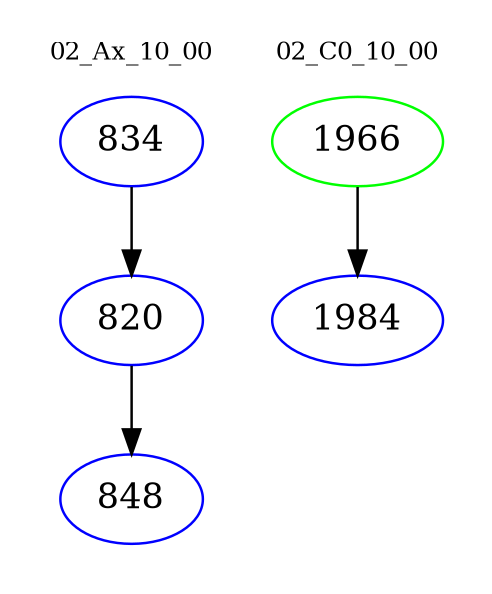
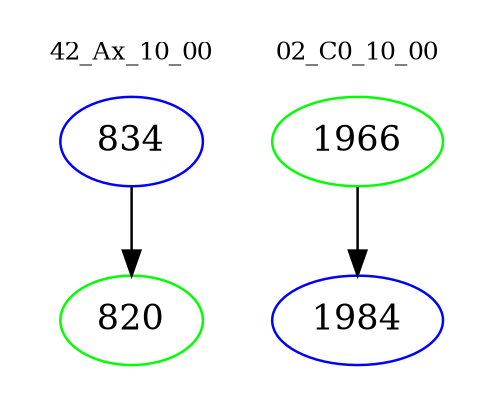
(132, 53) -> (132, 53)
(132, 320) -> (132, 320)
(132, 499) -> none
